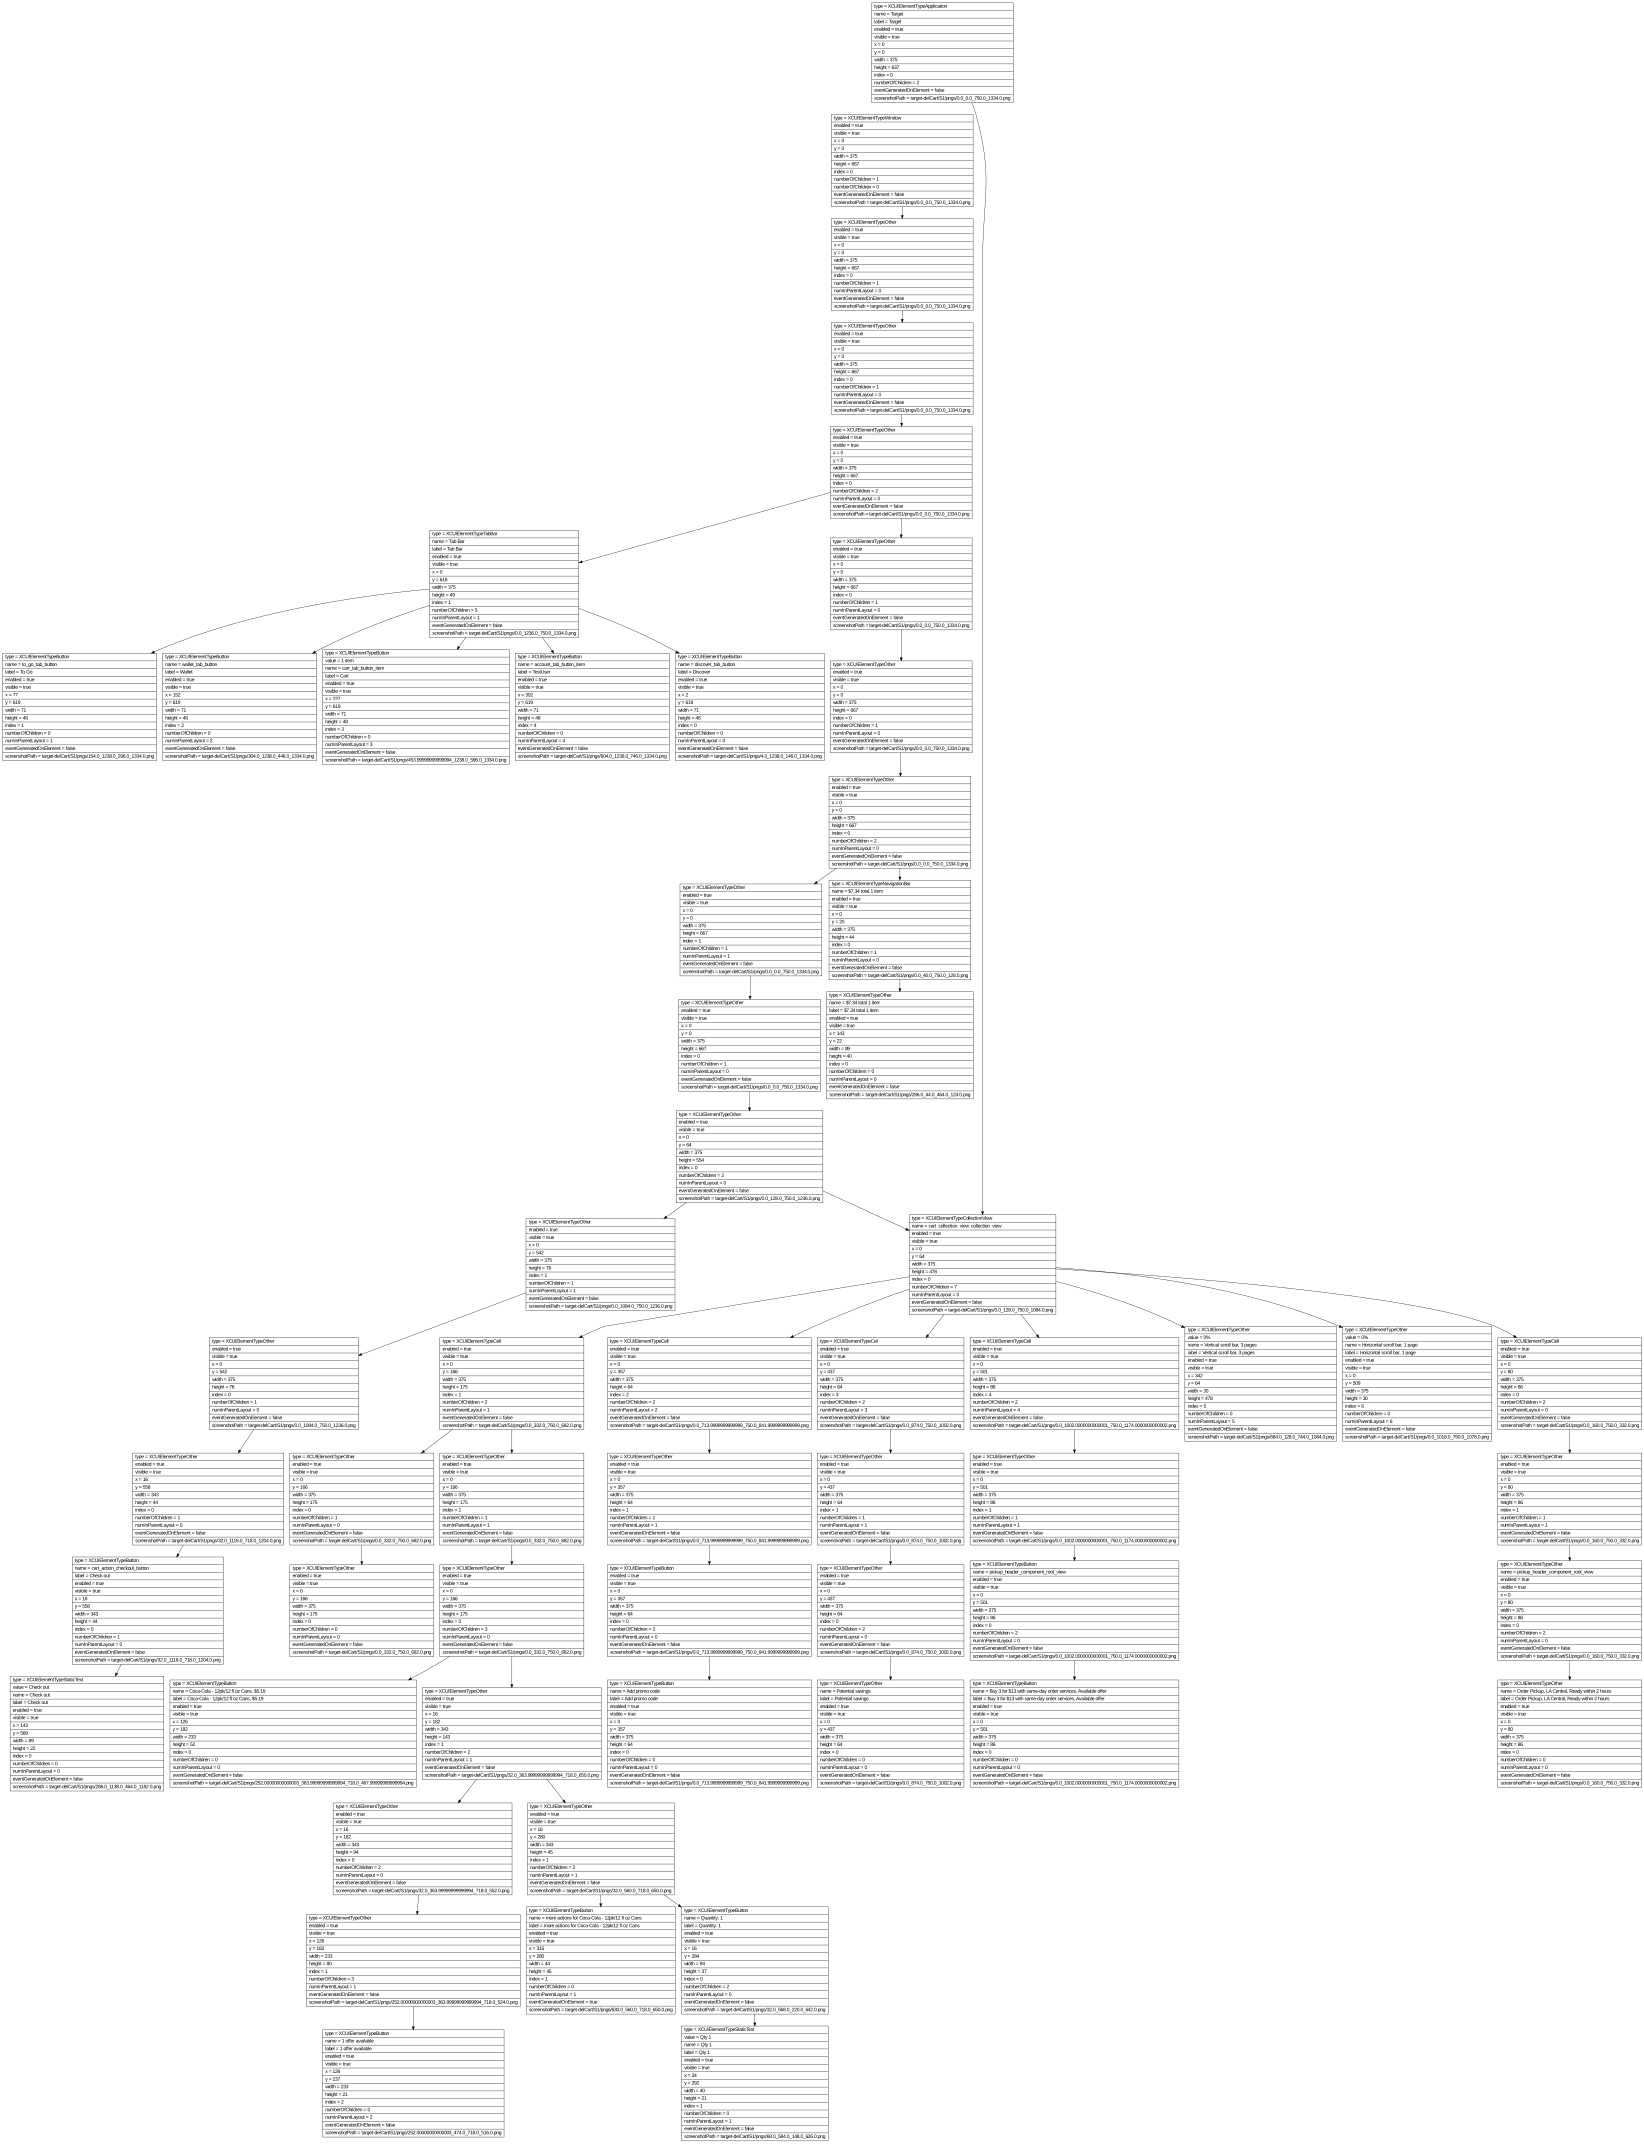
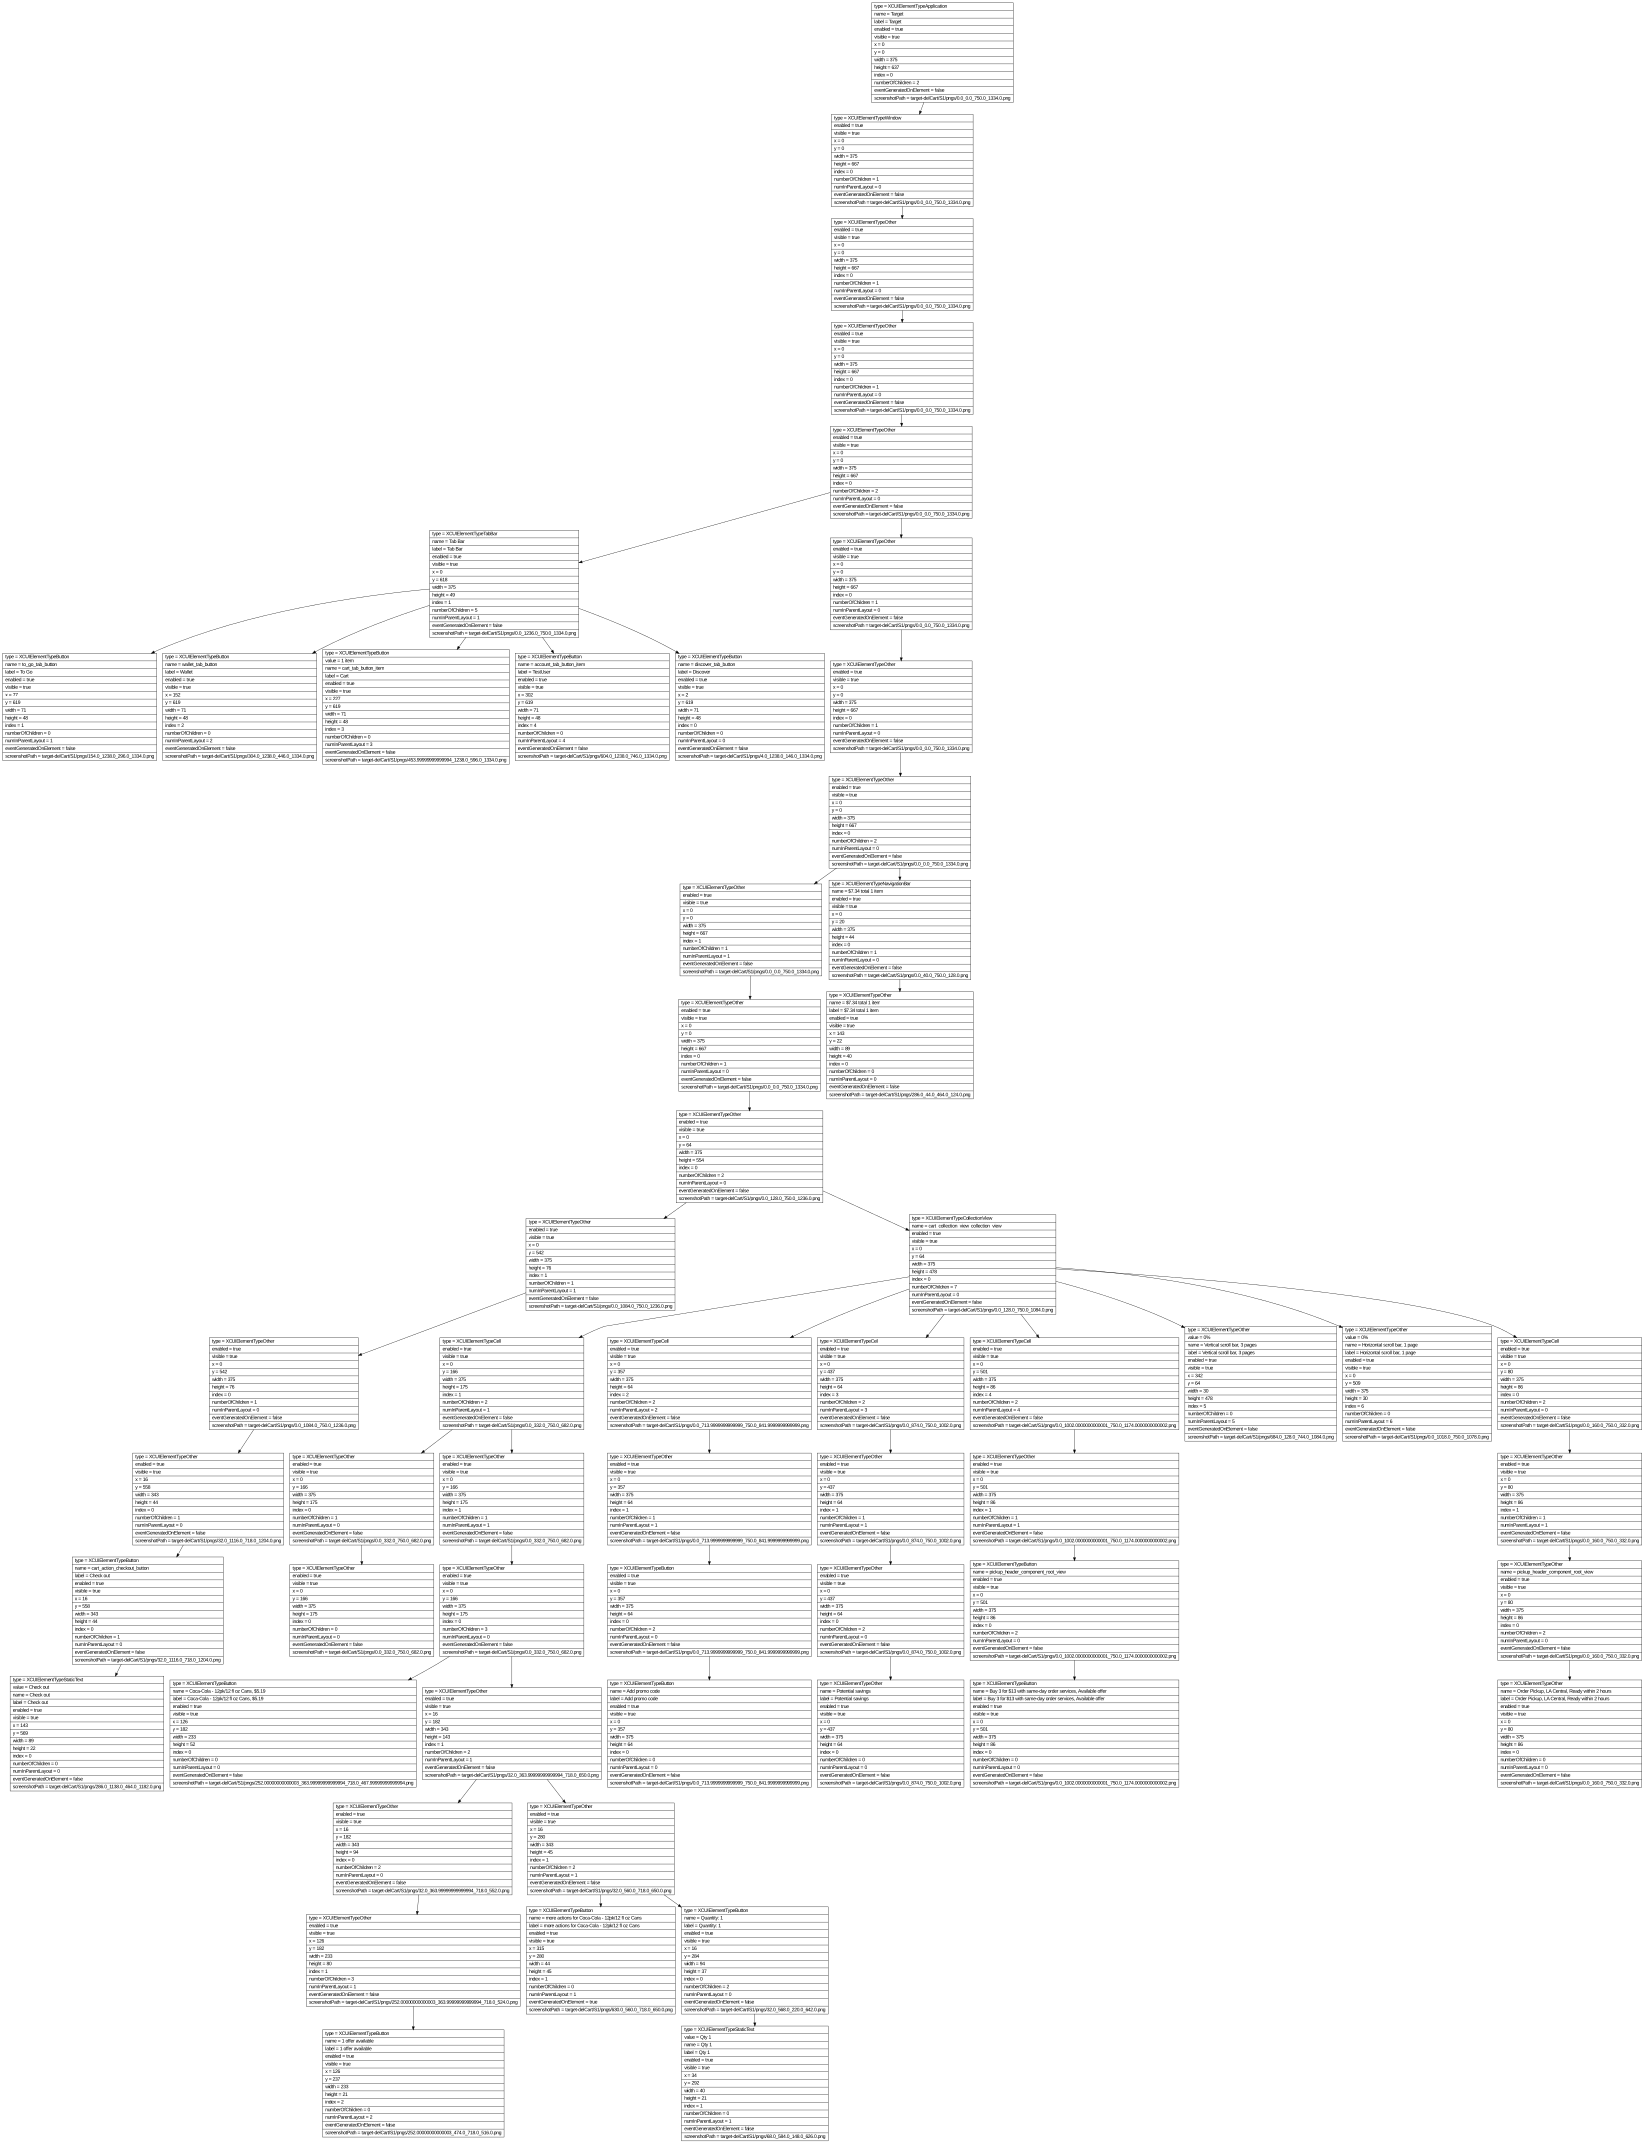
(857, 187) -> (858, 187)
(983, 656) -> (922, 107)
